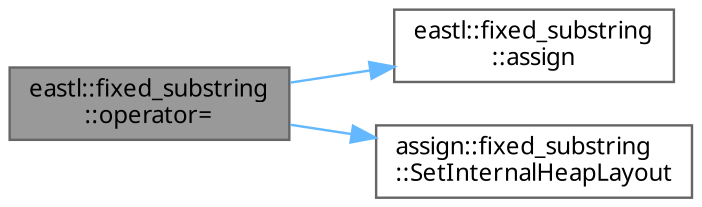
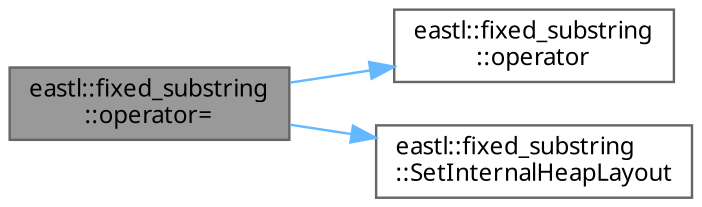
(534, 46) -> (534, 46)
(534, 162) -> (534, 162)
